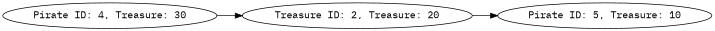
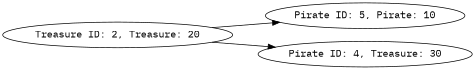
(226, 16) -> (240, 44)
(605, 16) -> (365, 16)
